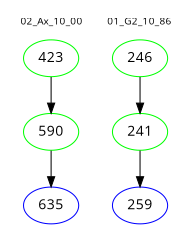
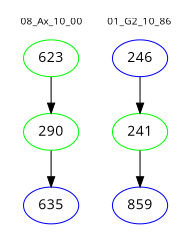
(52, 22) -> (52, 22)
(51, 58) -> (51, 58)
(140, 58) -> (140, 58)
(51, 132) -> (51, 132)
(140, 205) -> (140, 205)
